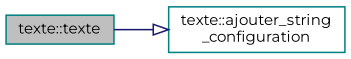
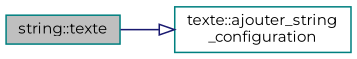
(60, 30) -> (63, 30)
